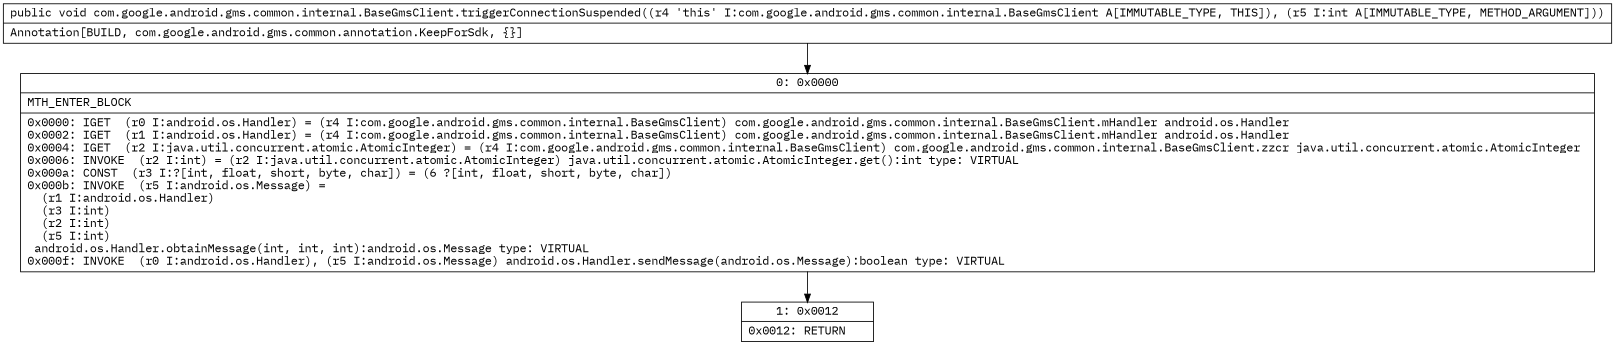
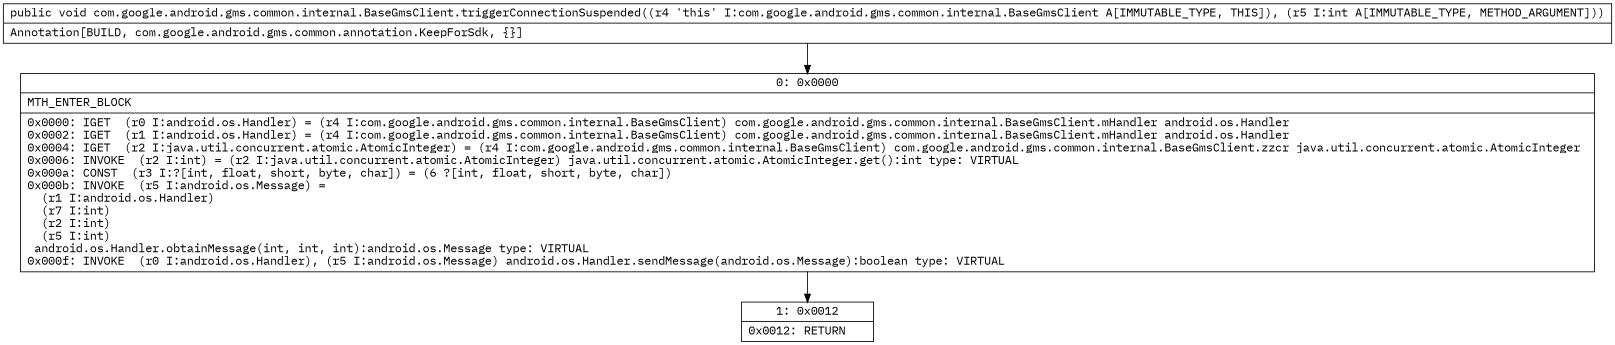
(69, 211) -> (69, 211)
